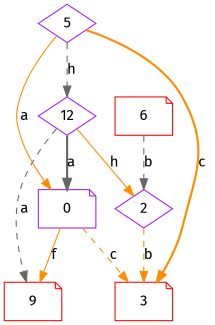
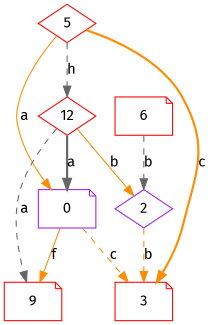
(67, 23) -> (67, 23)
(67, 116) -> (67, 116)
(115, 162) -> (115, 162)
